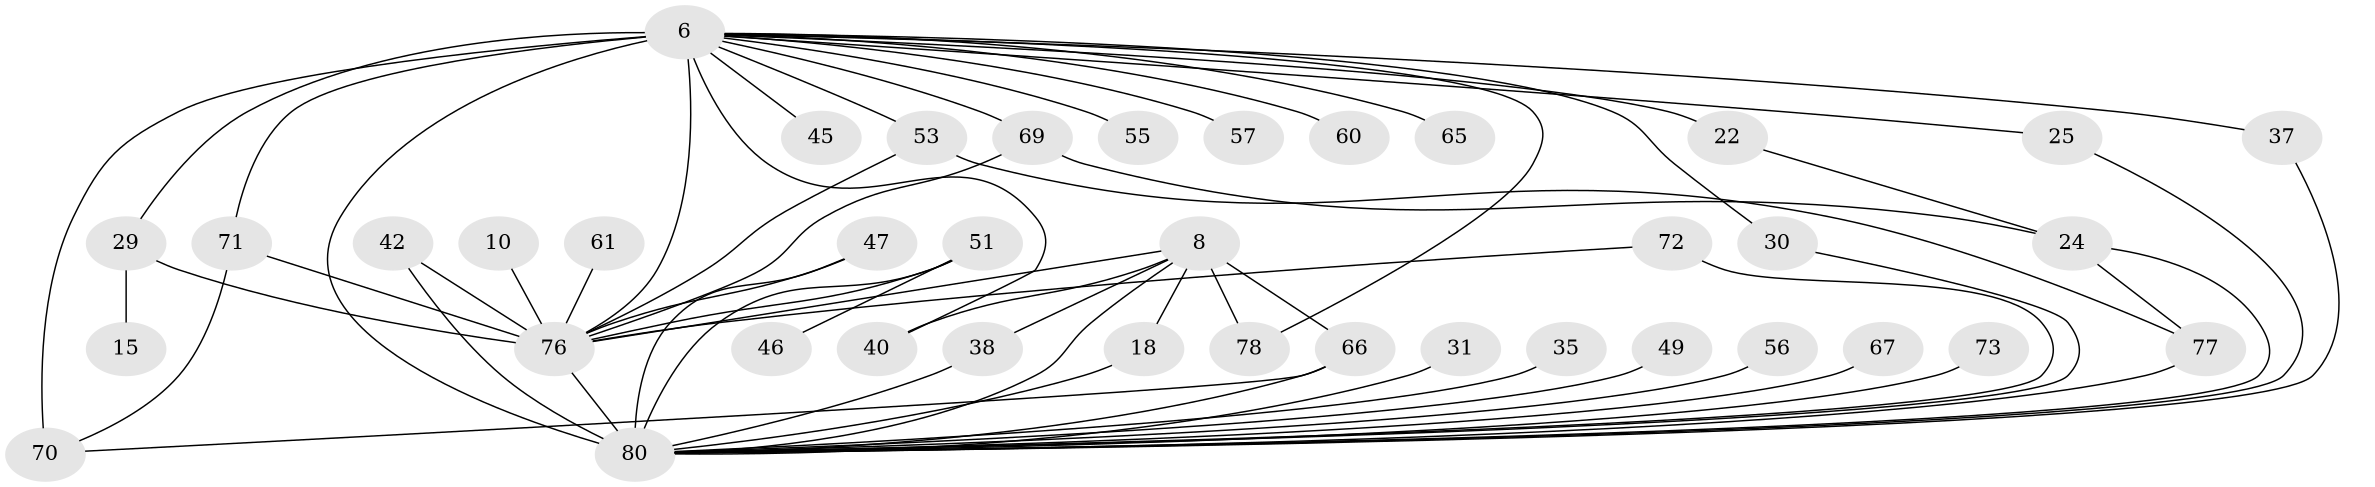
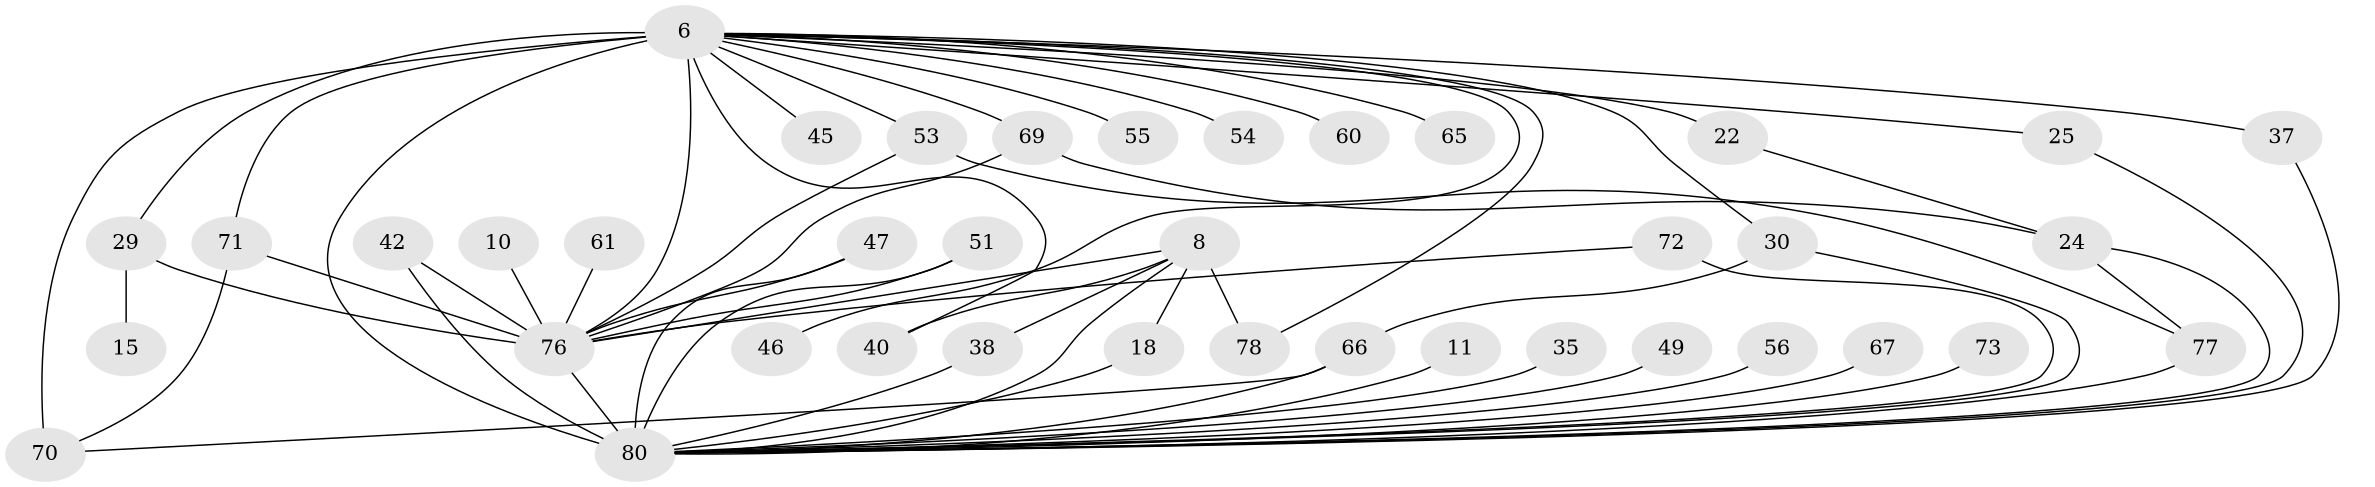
(1244, 138) -> (1244, 138)
(877, 296) -> (1509, 113)
(1277, 296) -> (1566, 296)
(1461, 349) -> (1461, 349)
